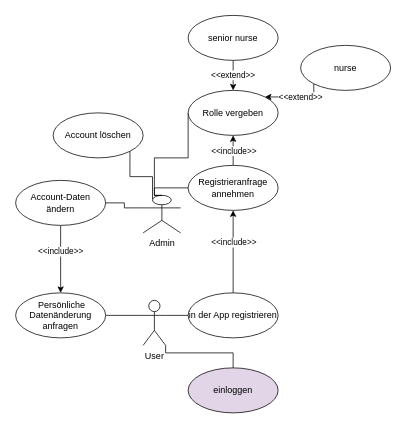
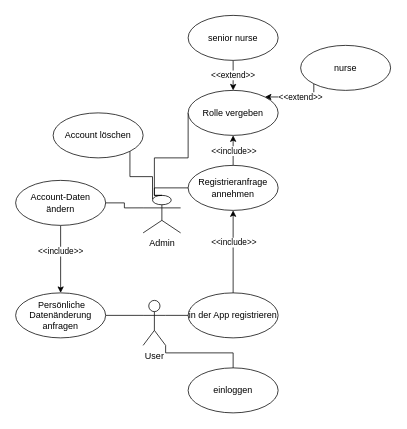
(233, 390) -> (233, 390)
